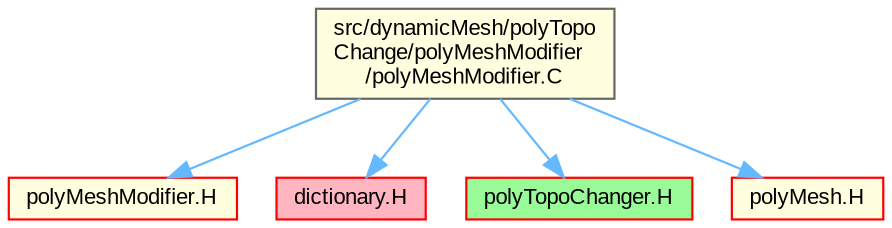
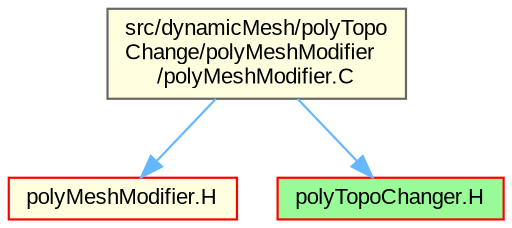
(351, 199) -> none
(808, 199) -> none
